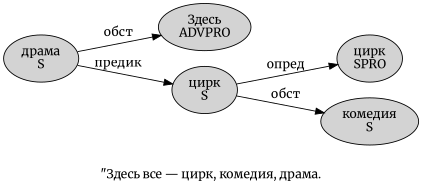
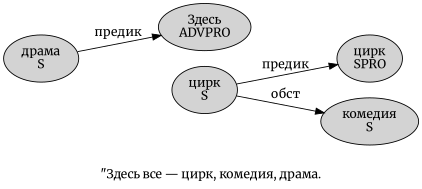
(119, 33) -> (119, 33)
(286, 65) -> (286, 65)
(121, 74) -> none
